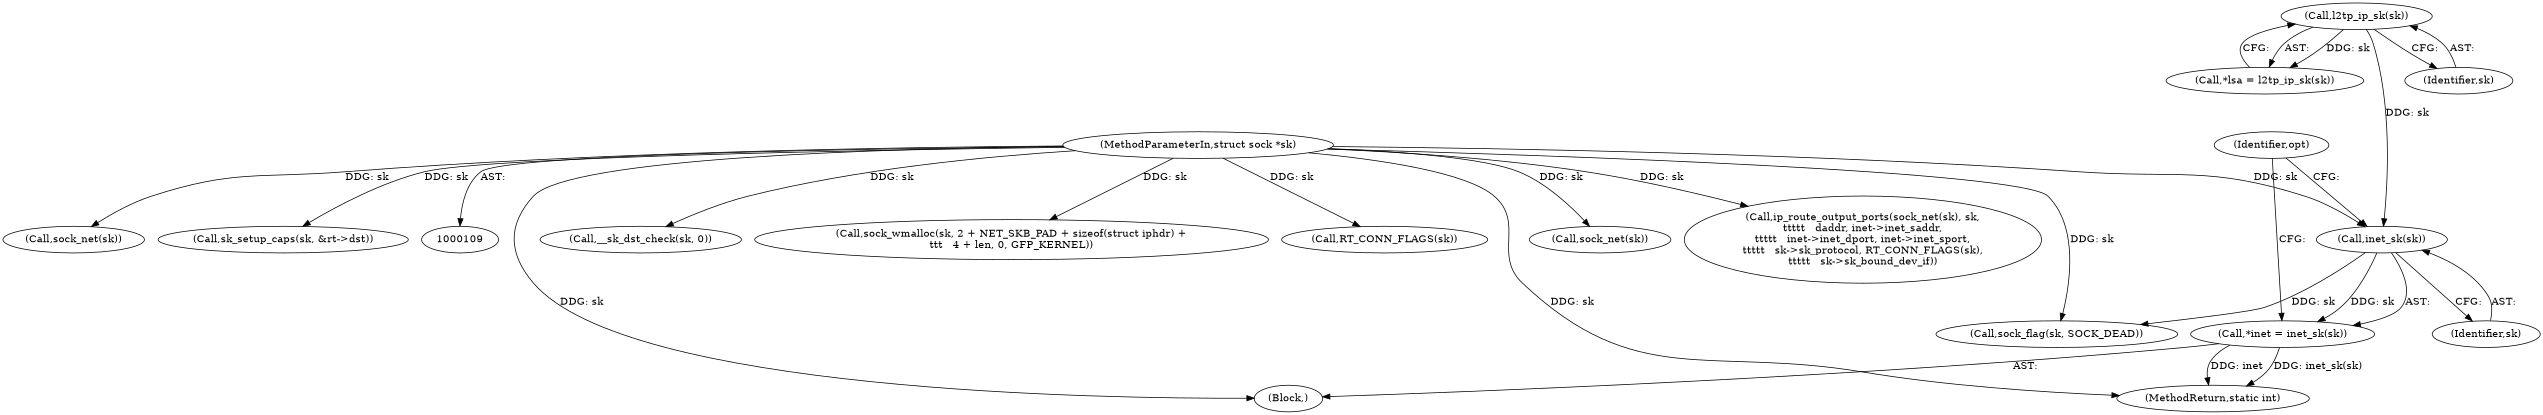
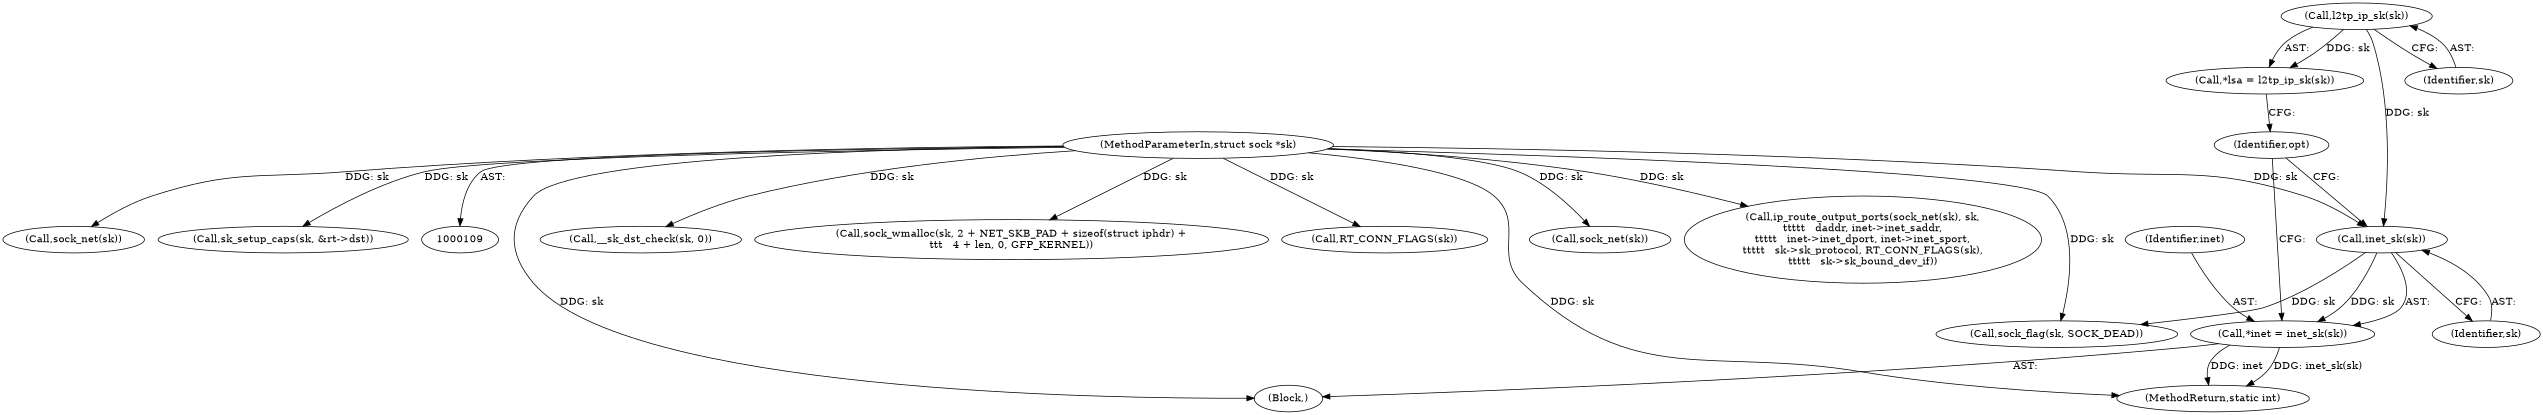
(2251, 37) -> (2268, 109)
none -> (2185, 240)
